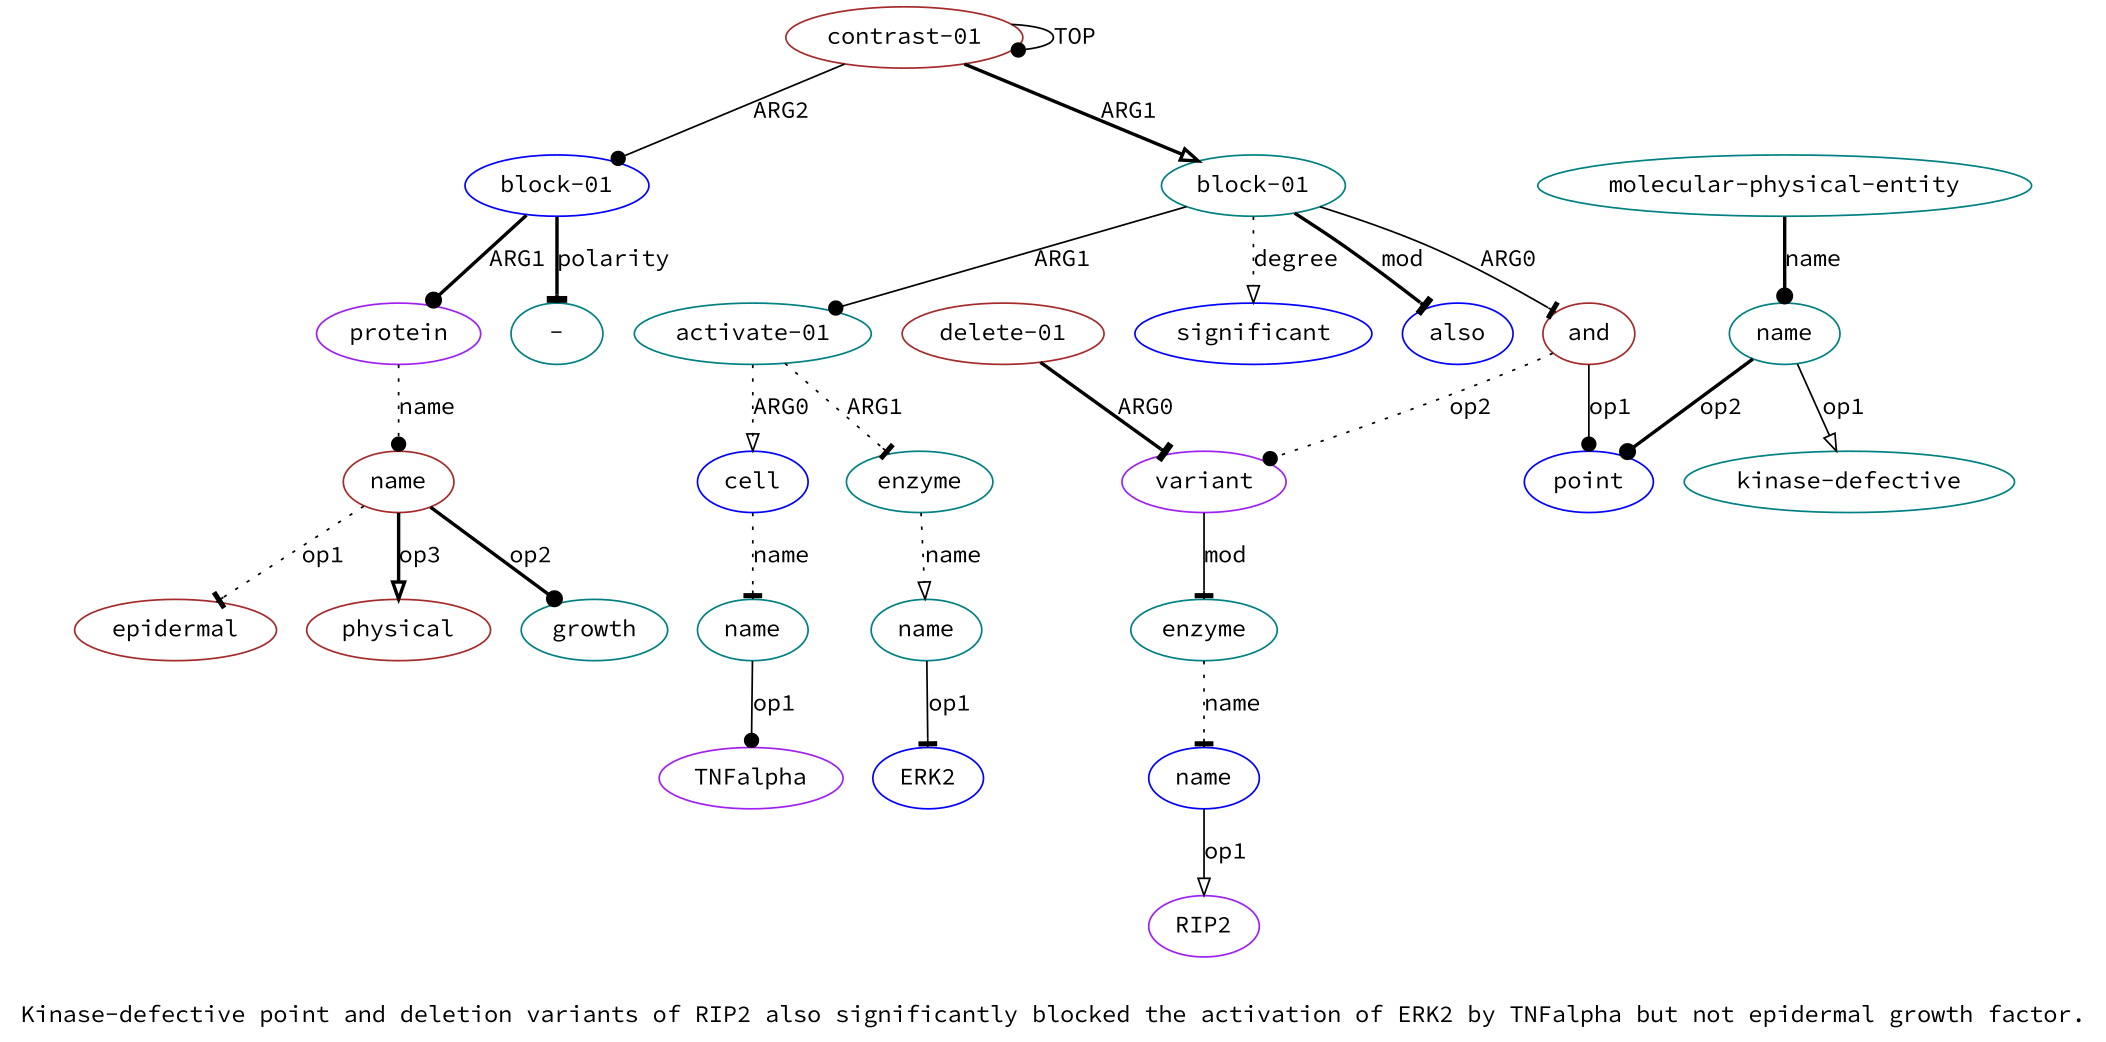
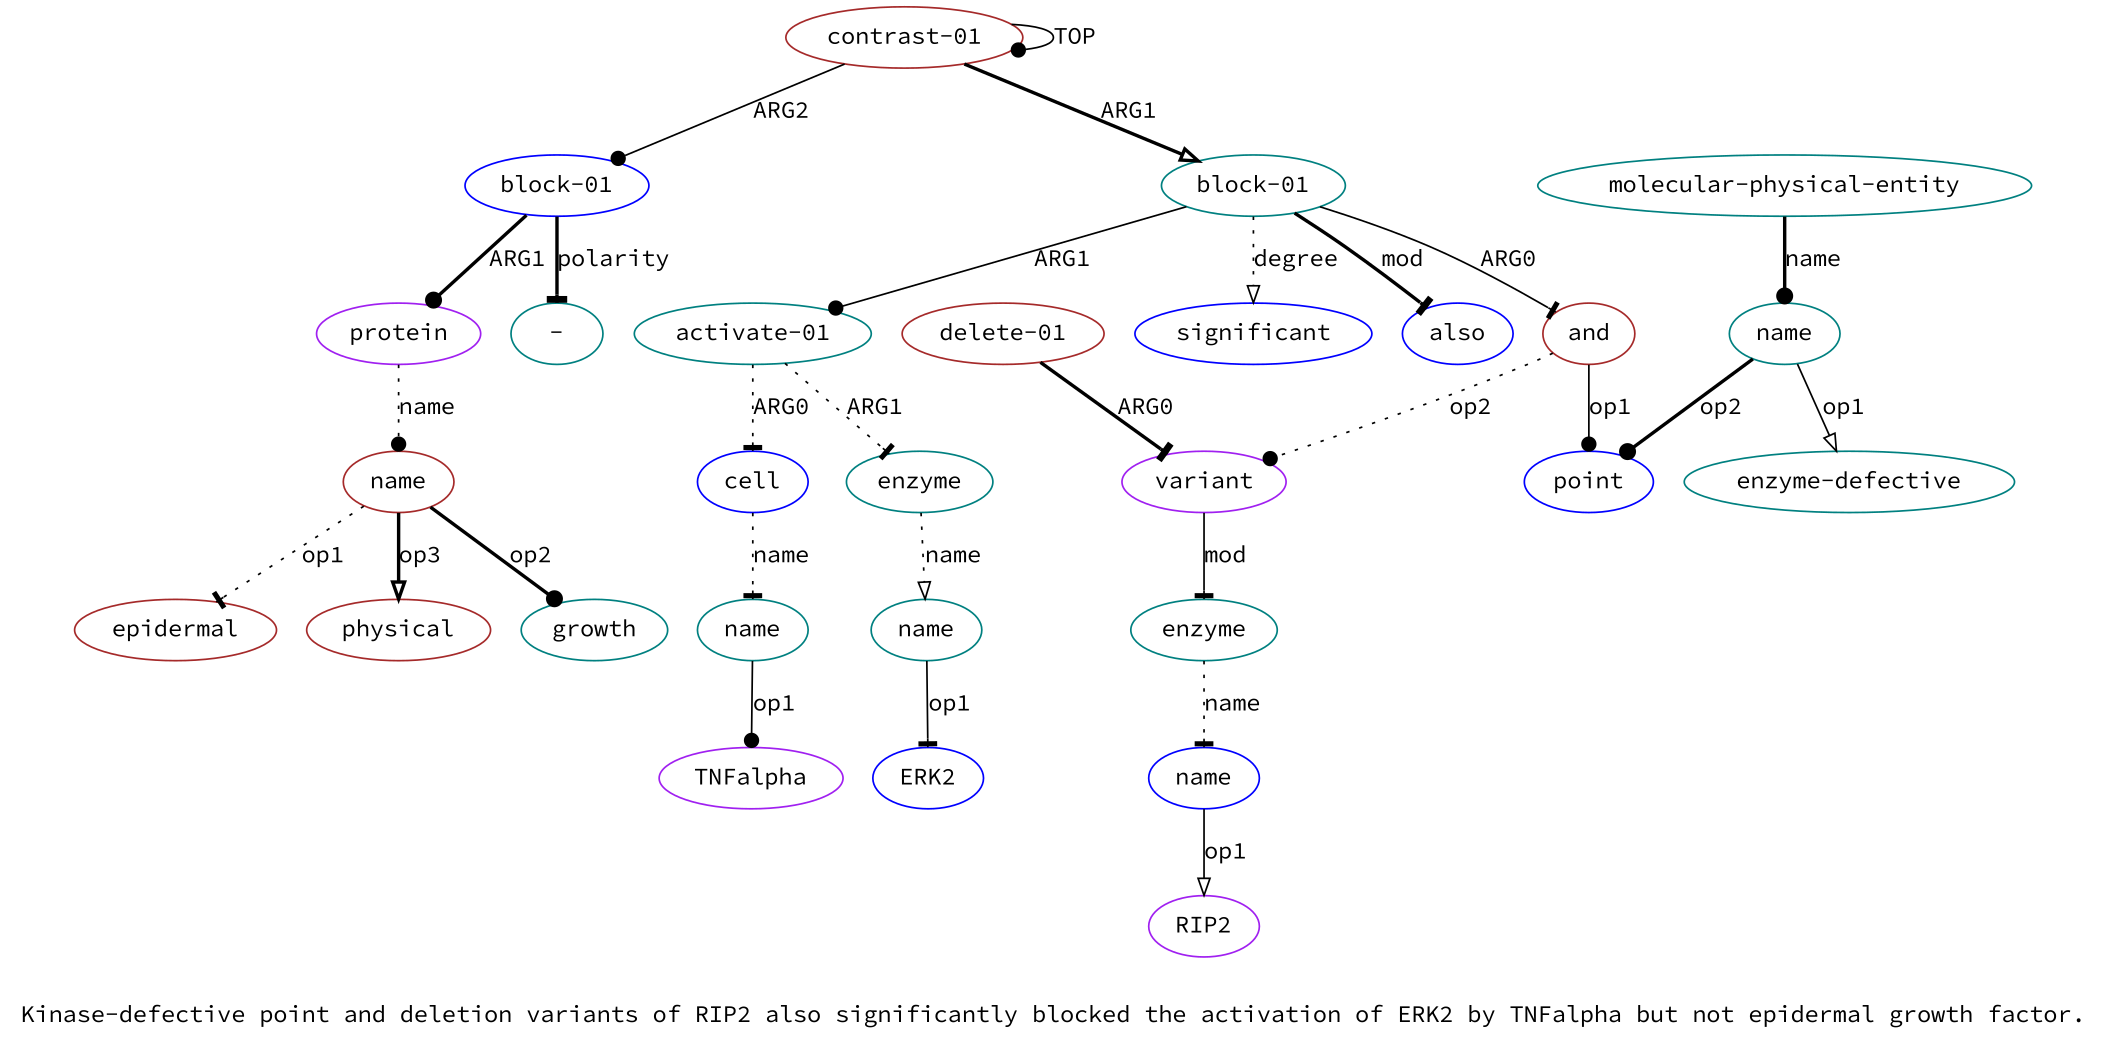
(753, 404) -> (753, 404)
(1849, 482) -> (1849, 482)
